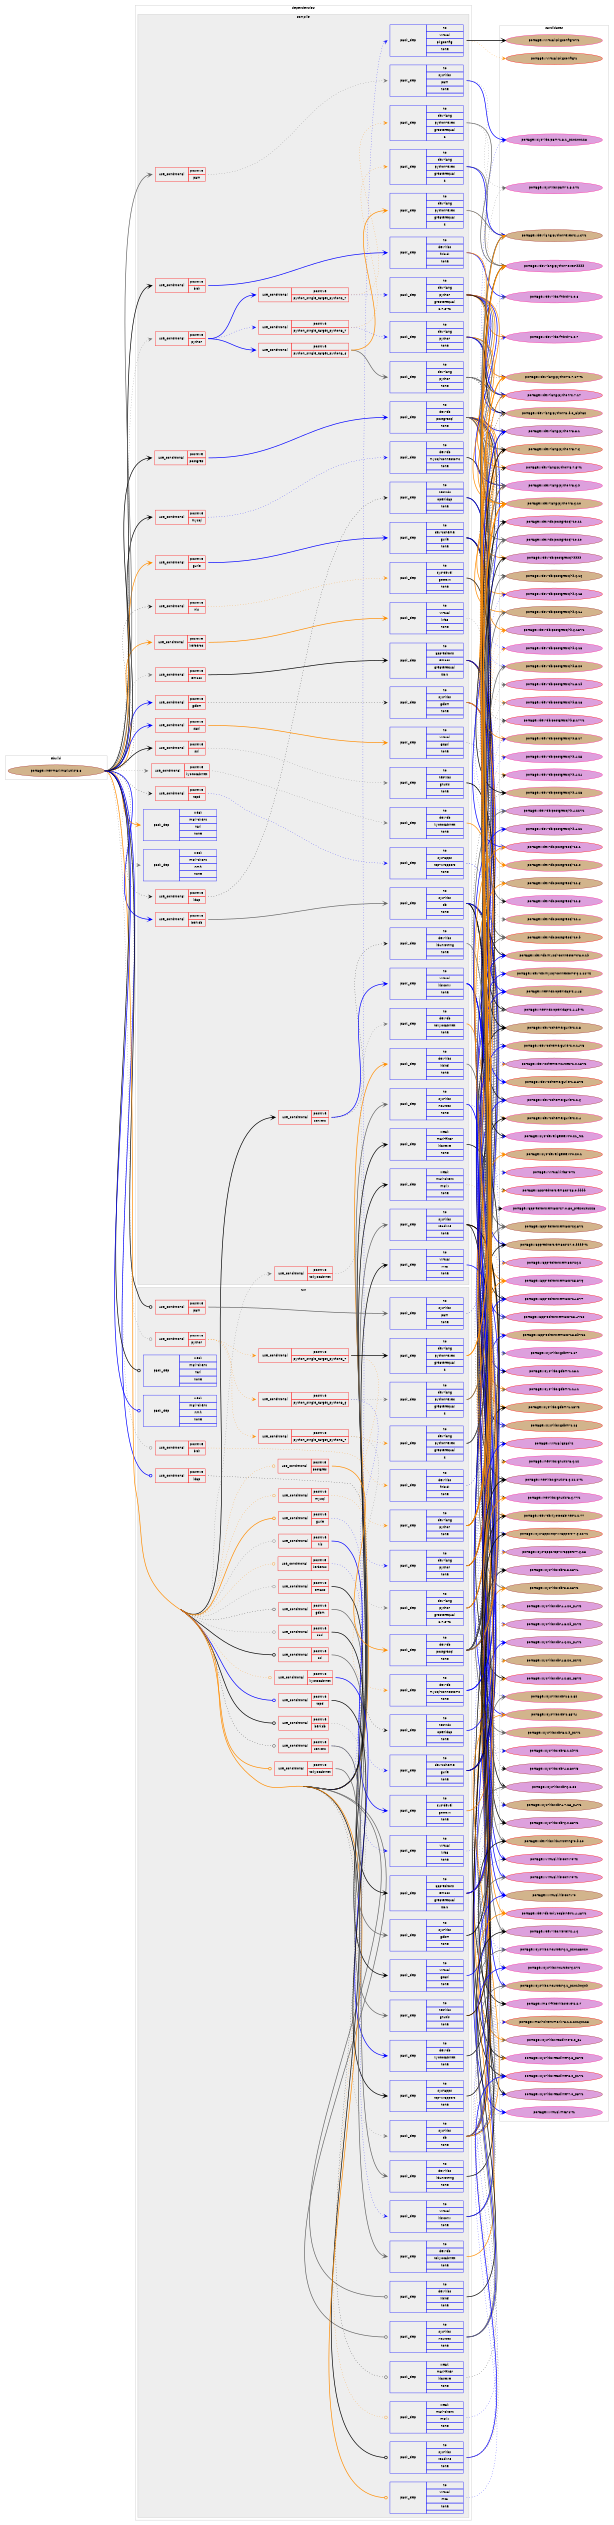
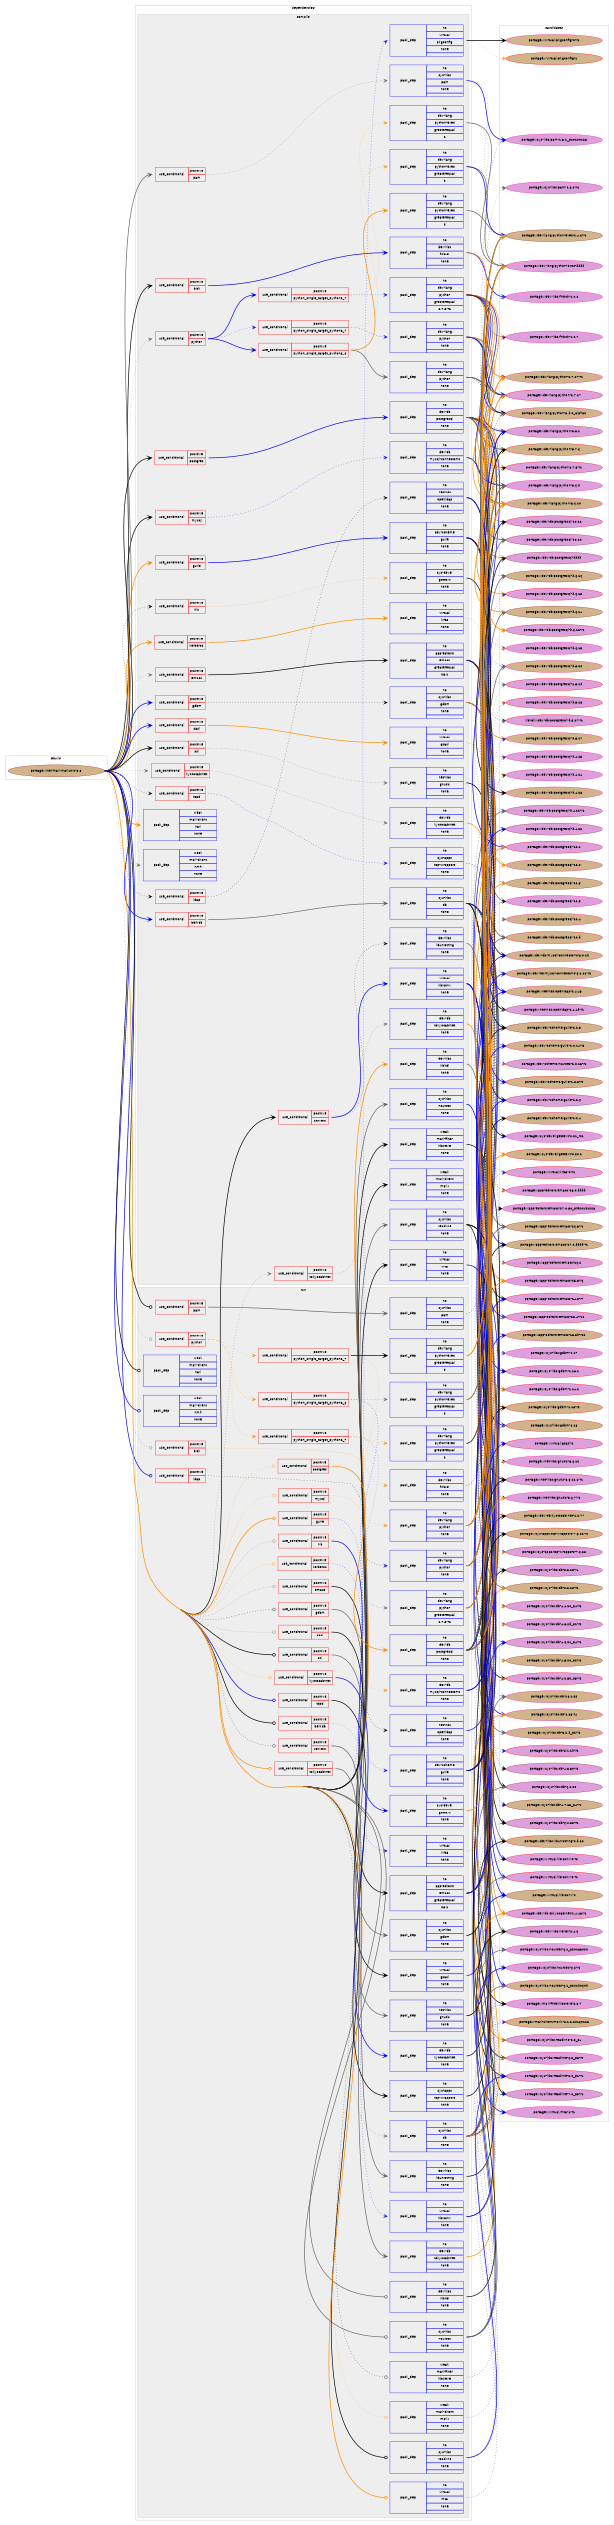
(554, 721) -> (554, 721)
(554, 1191) -> (554, 1191)
